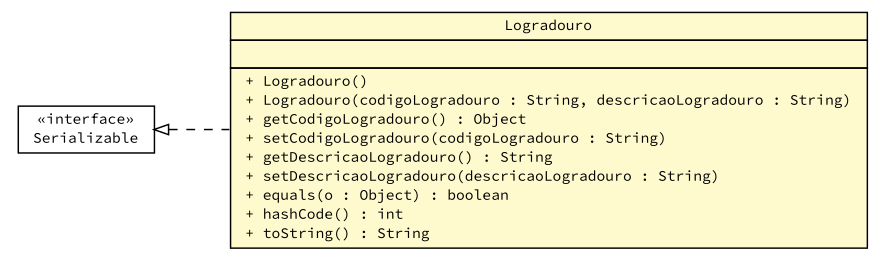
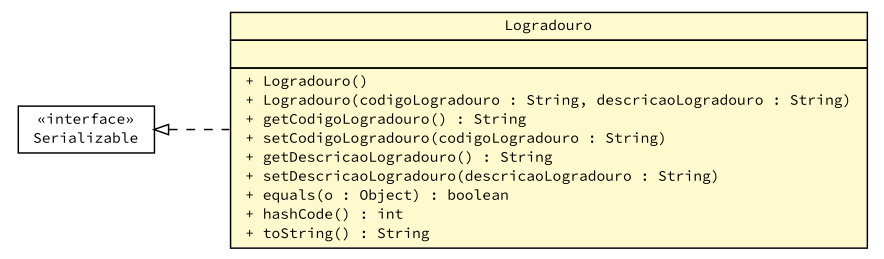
(386, 119) -> (386, 119)
